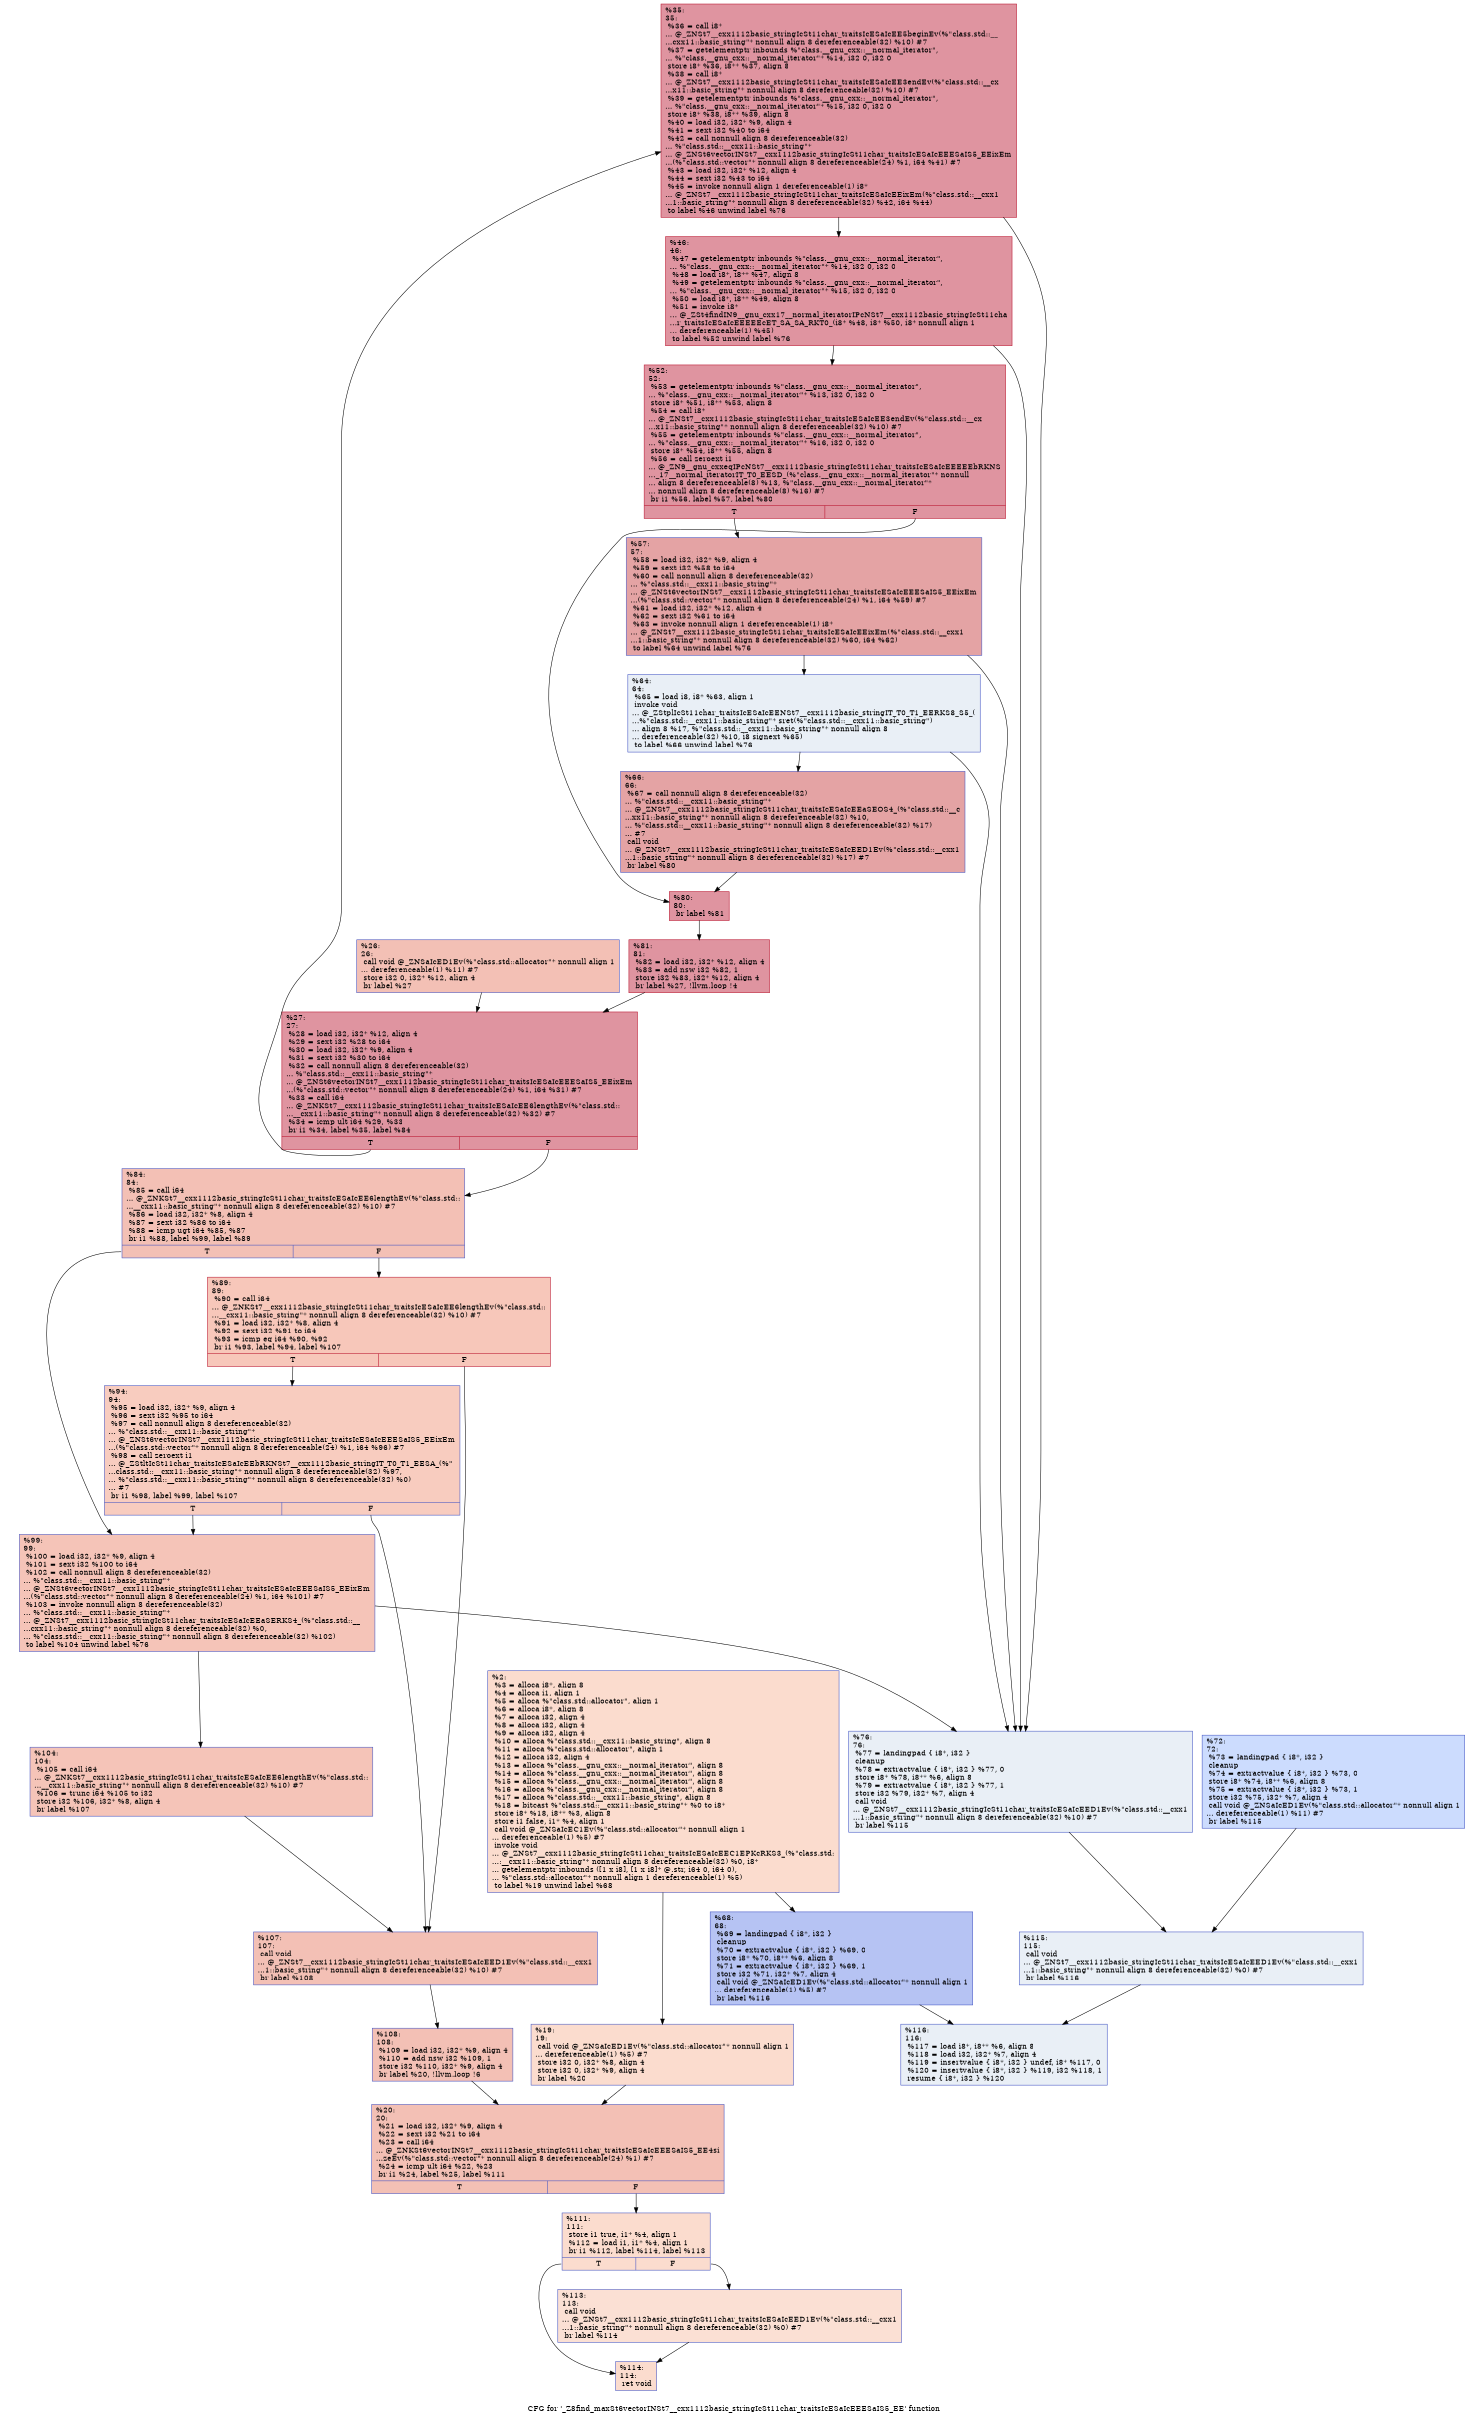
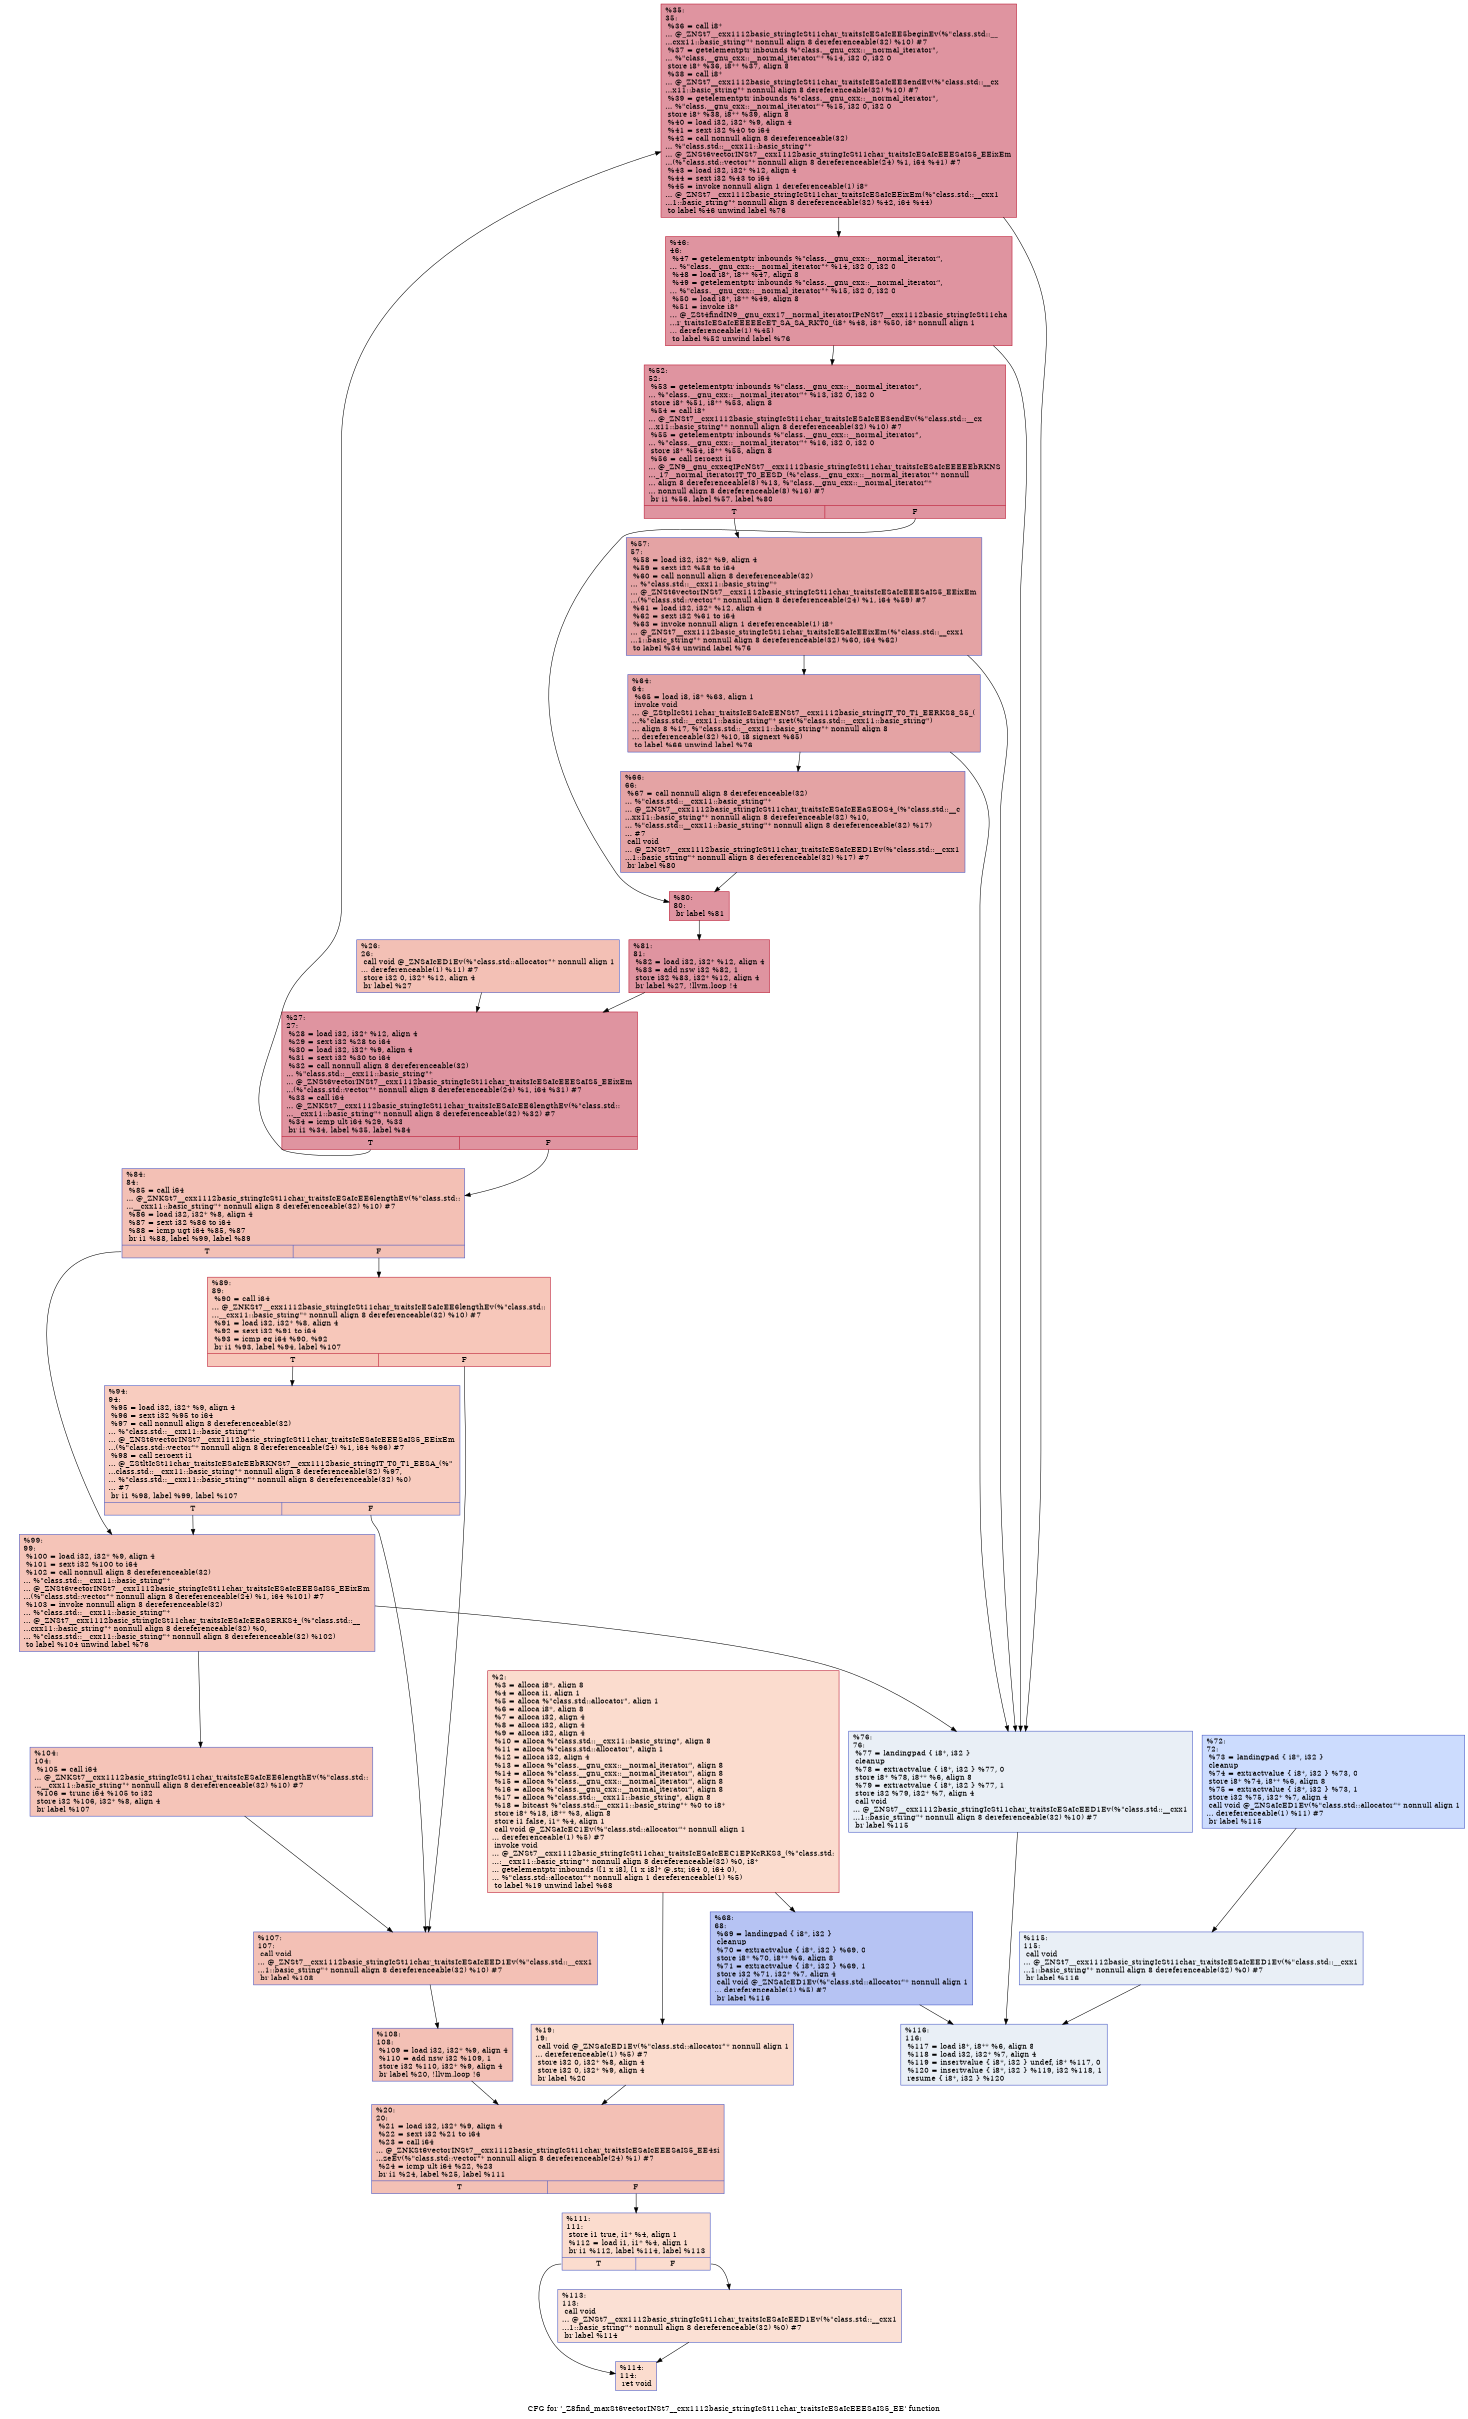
(691, 648) -> (691, 648)
(804, 713) -> (804, 713)
(663, 1782) -> (663, 1782)
(1116, 1880) -> (1012, 1925)
